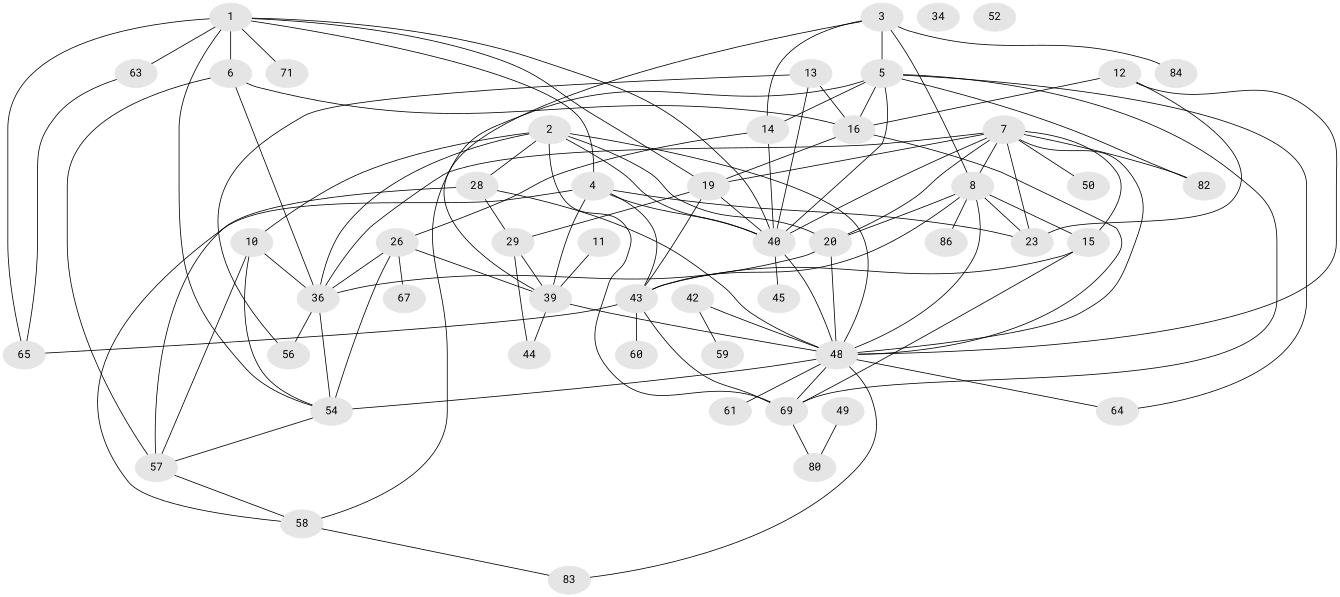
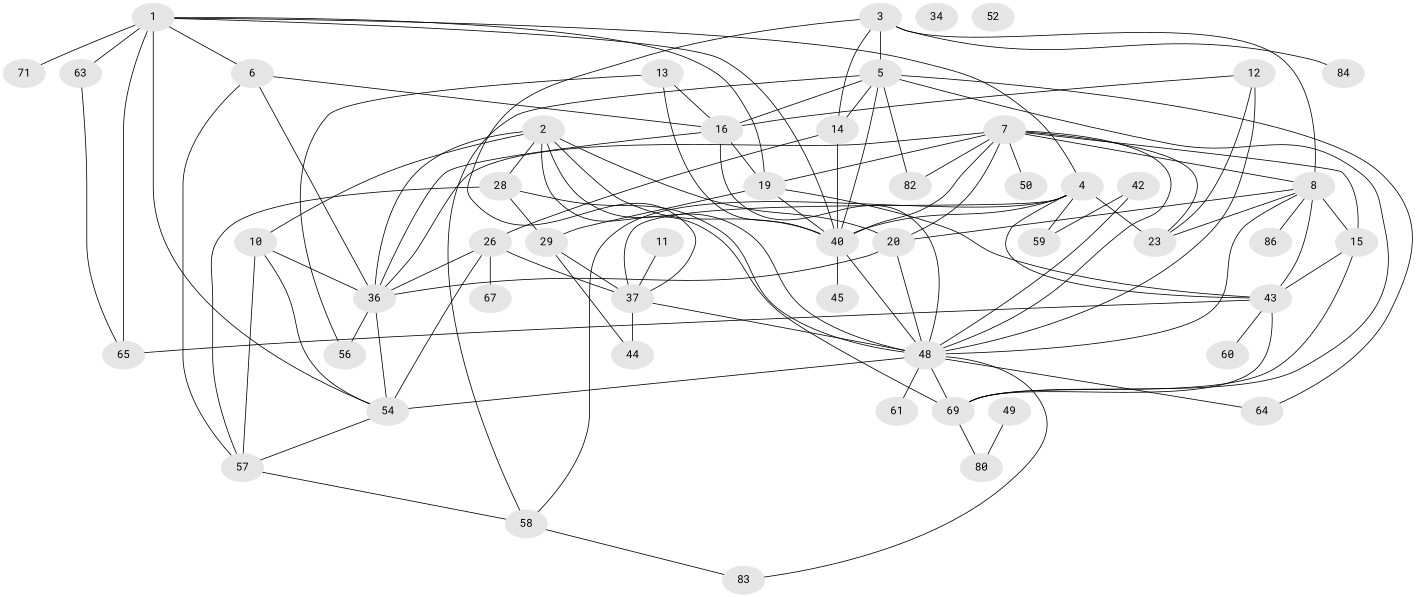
none -> (488, 160)
none -> (1061, 214)
(550, 299) -> (633, 299)
